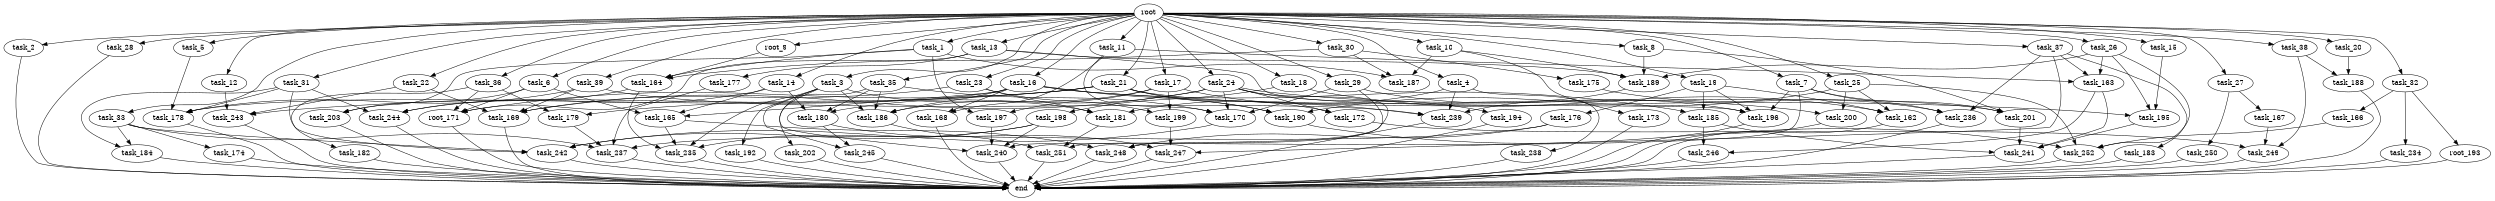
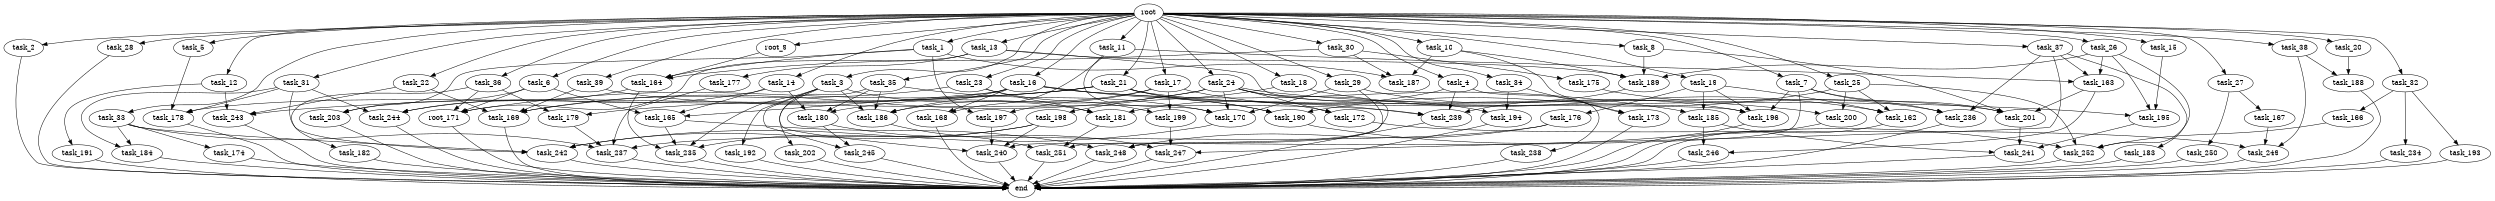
none -> (1509, 83)
(383, 102) -> none
(2093, 131) -> (2064, 99)
none -> (77, 154)
(2465, 154) -> (2465, 154)
